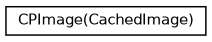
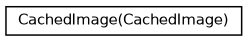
(106, 21) -> (124, 21)
